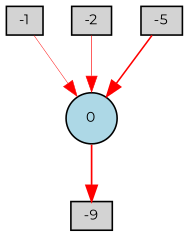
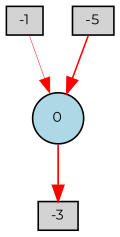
(92, 21) -> none
(92, 216) -> (58, 216)
